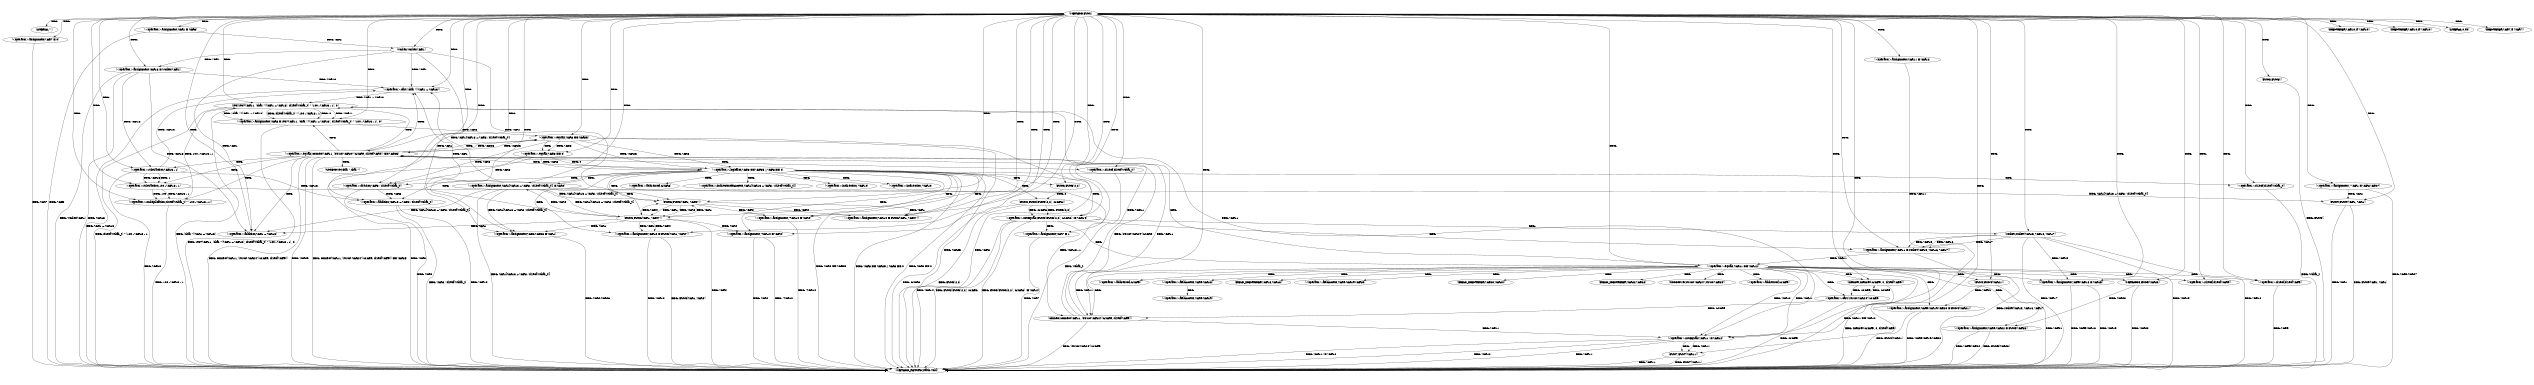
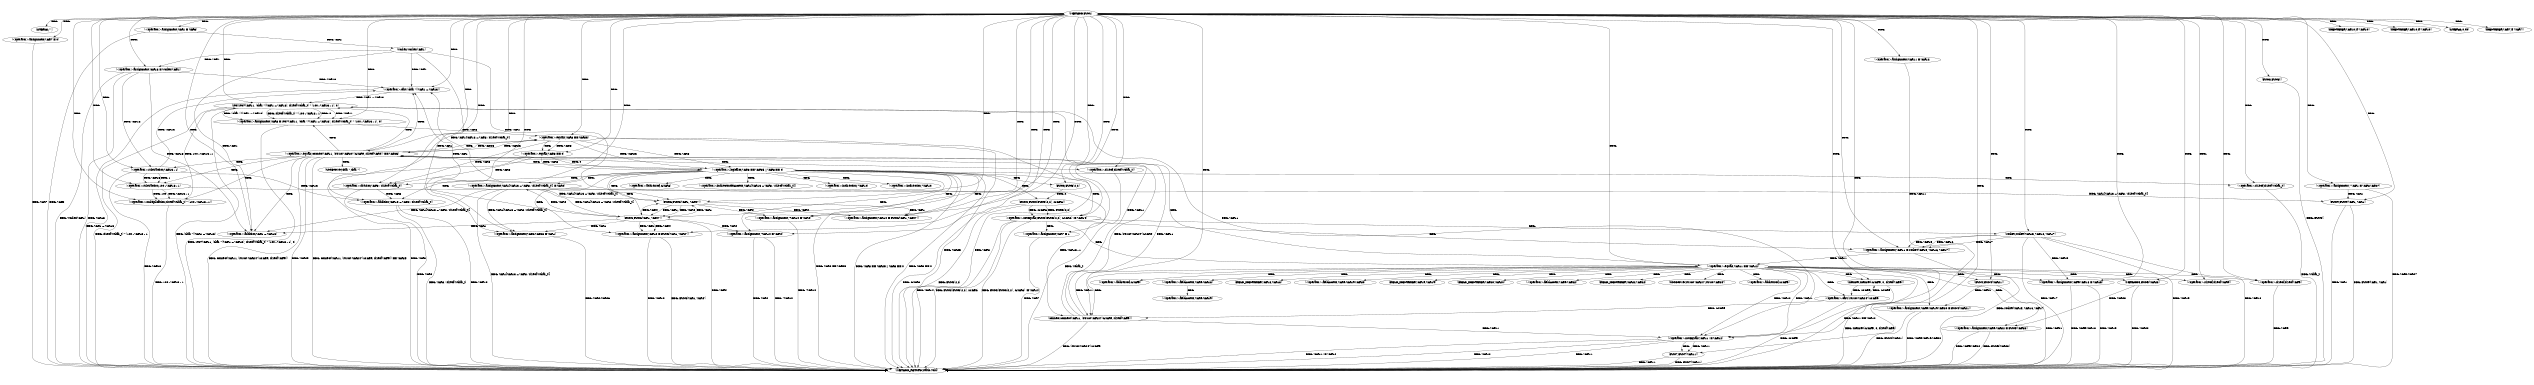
(735, 15) -> none
none -> (1412, 283)
none -> (1552, 283)
